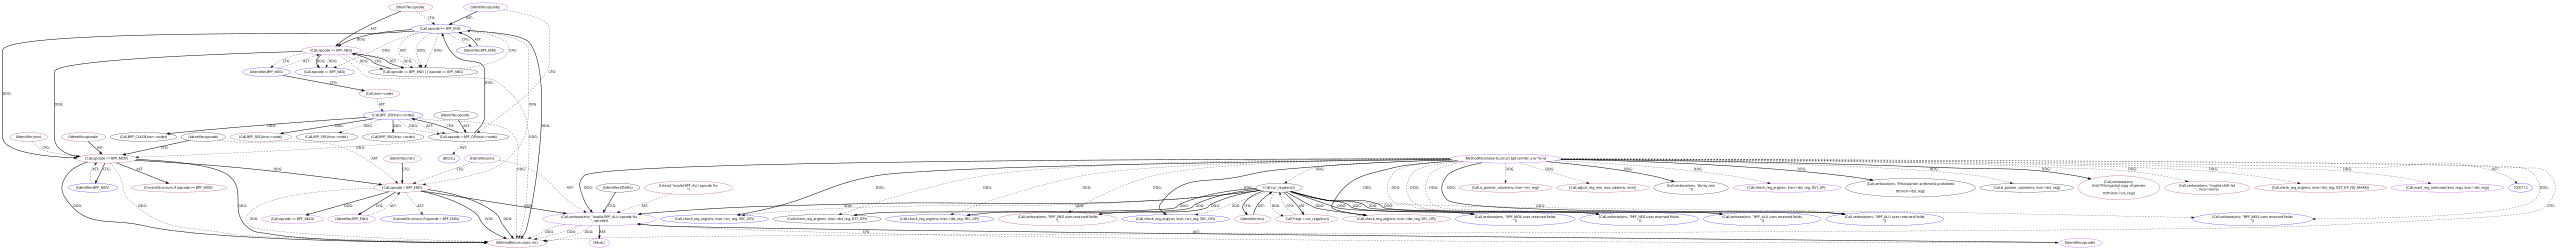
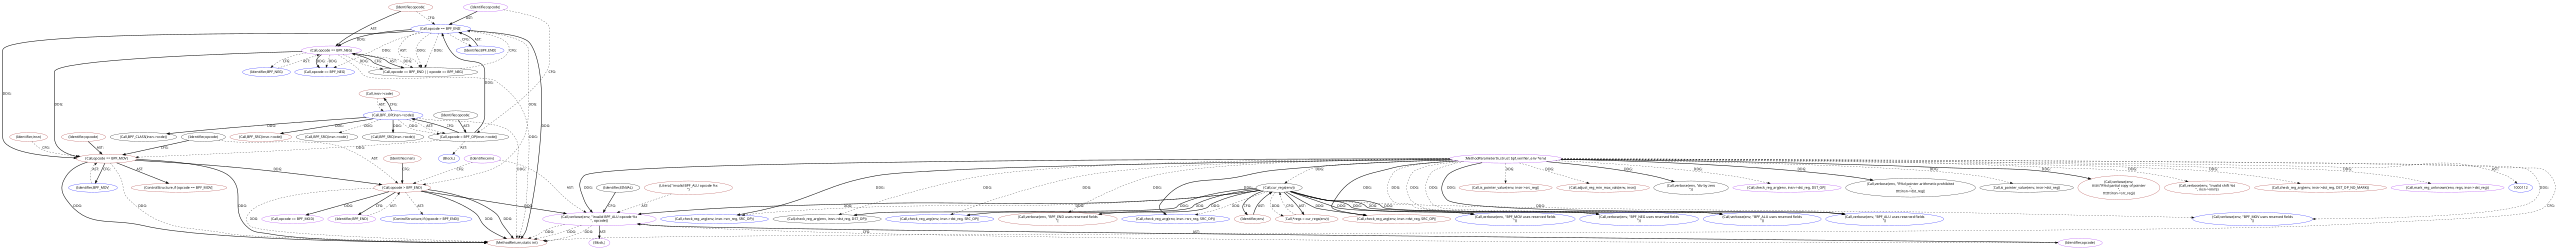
(322, 83) -> (389, 105)
